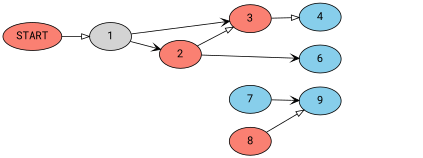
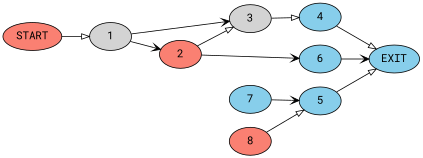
(250, 19) -> (250, 19)
none -> (394, 59)
(320, 101) -> (320, 101)
